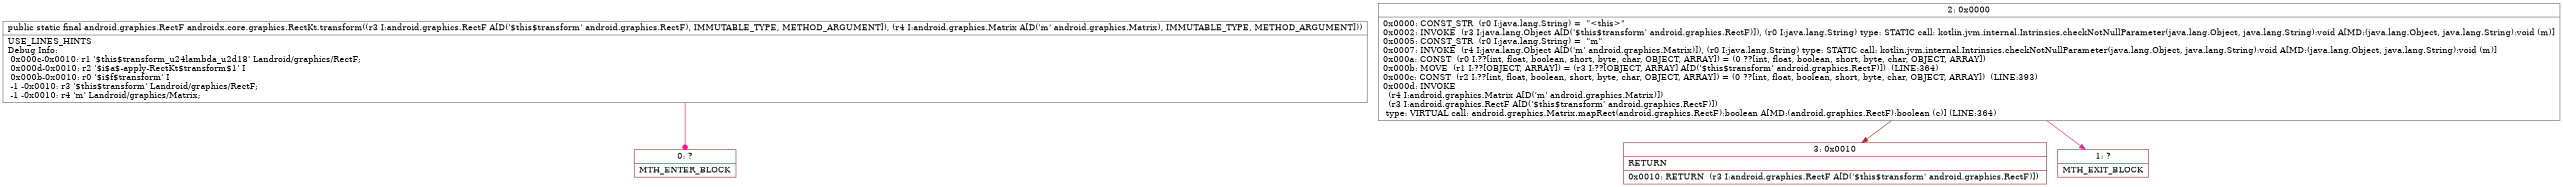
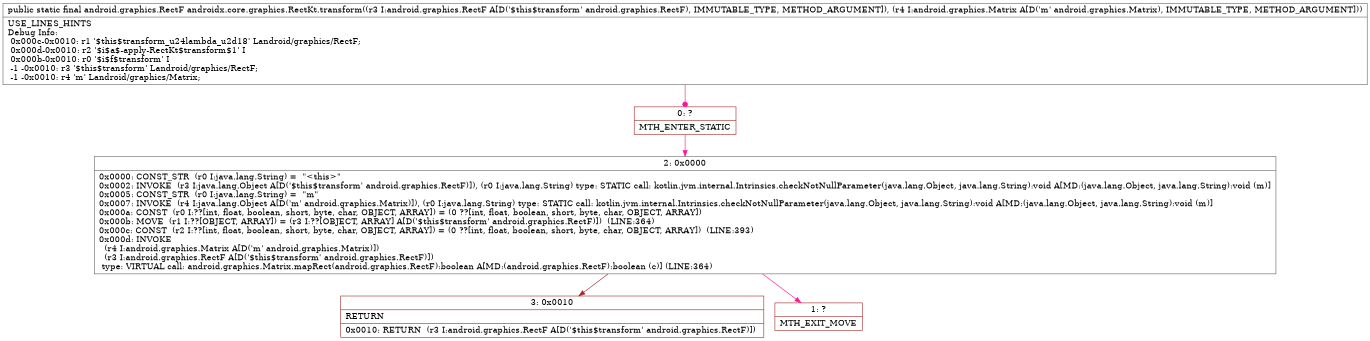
none -> (685, 142)
(685, 170) -> (685, 127)
(2103, 170) -> (819, 323)
